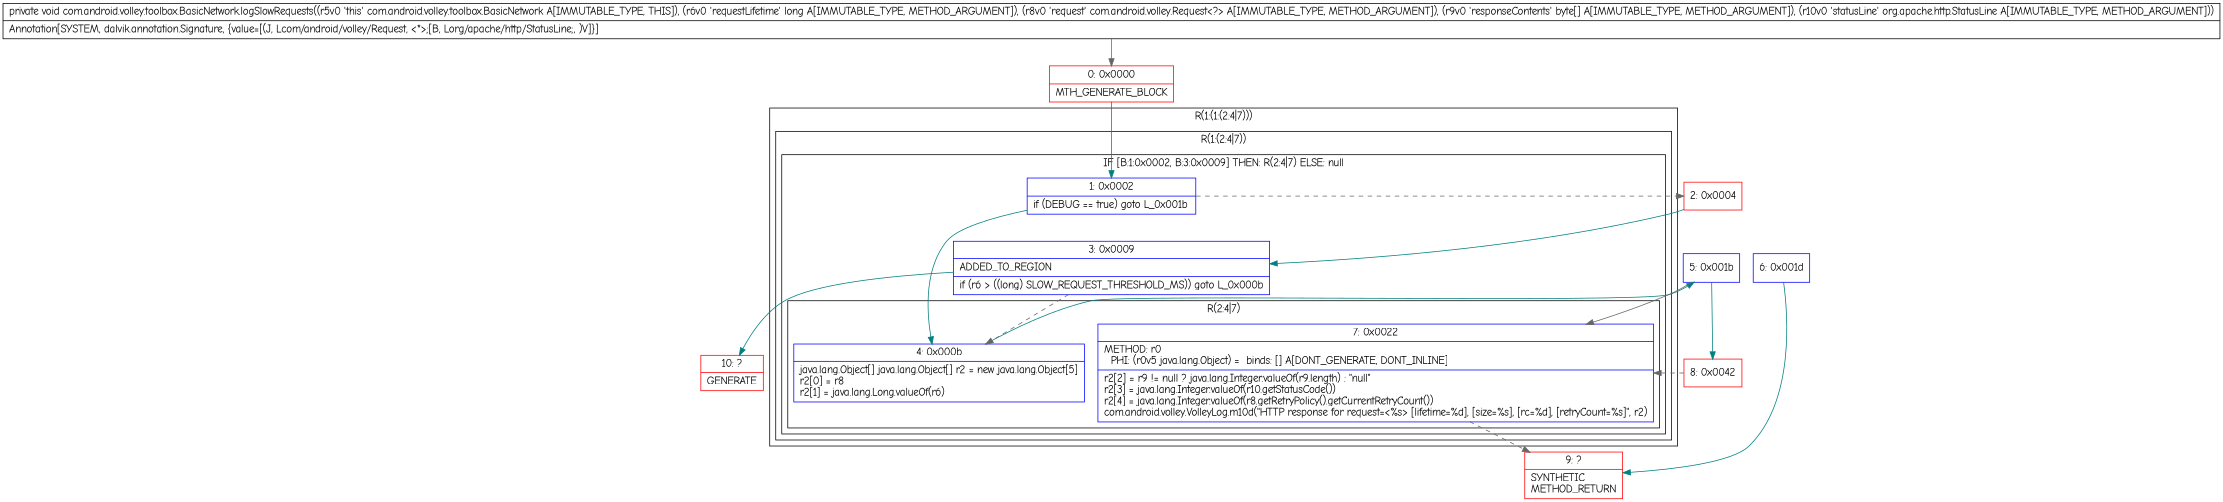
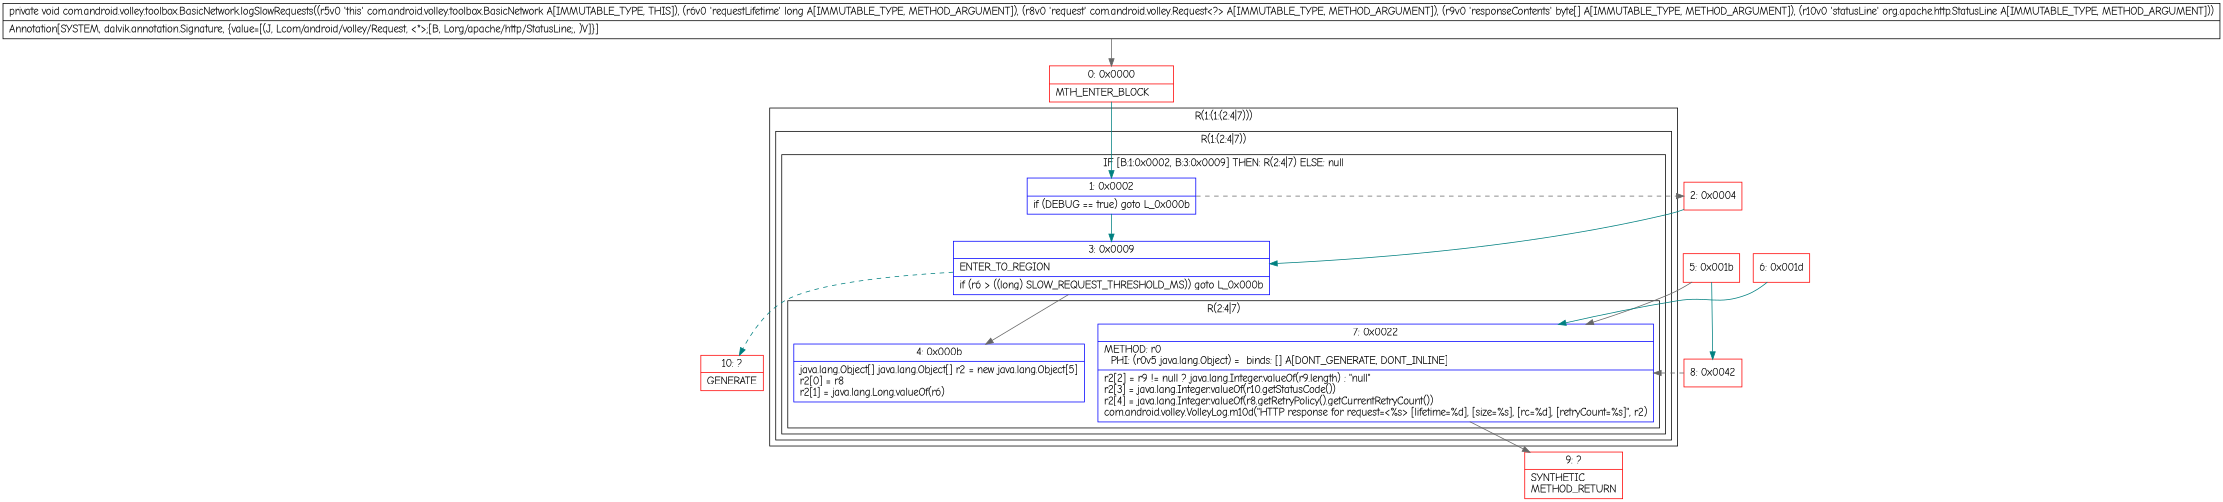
(1111, 93) -> (1102, 93)
(1110, 205) -> (1111, 205)
(943, 246) -> (1111, 224)
(1006, 267) -> (1005, 267)
(1711, 268) -> (1711, 268)
(1781, 268) -> (1781, 268)
(836, 285) -> (836, 285)
(1333, 298) -> none
(1036, 314) -> (1030, 317)
(1764, 426) -> (1683, 300)
(1496, 435) -> (1496, 435)
